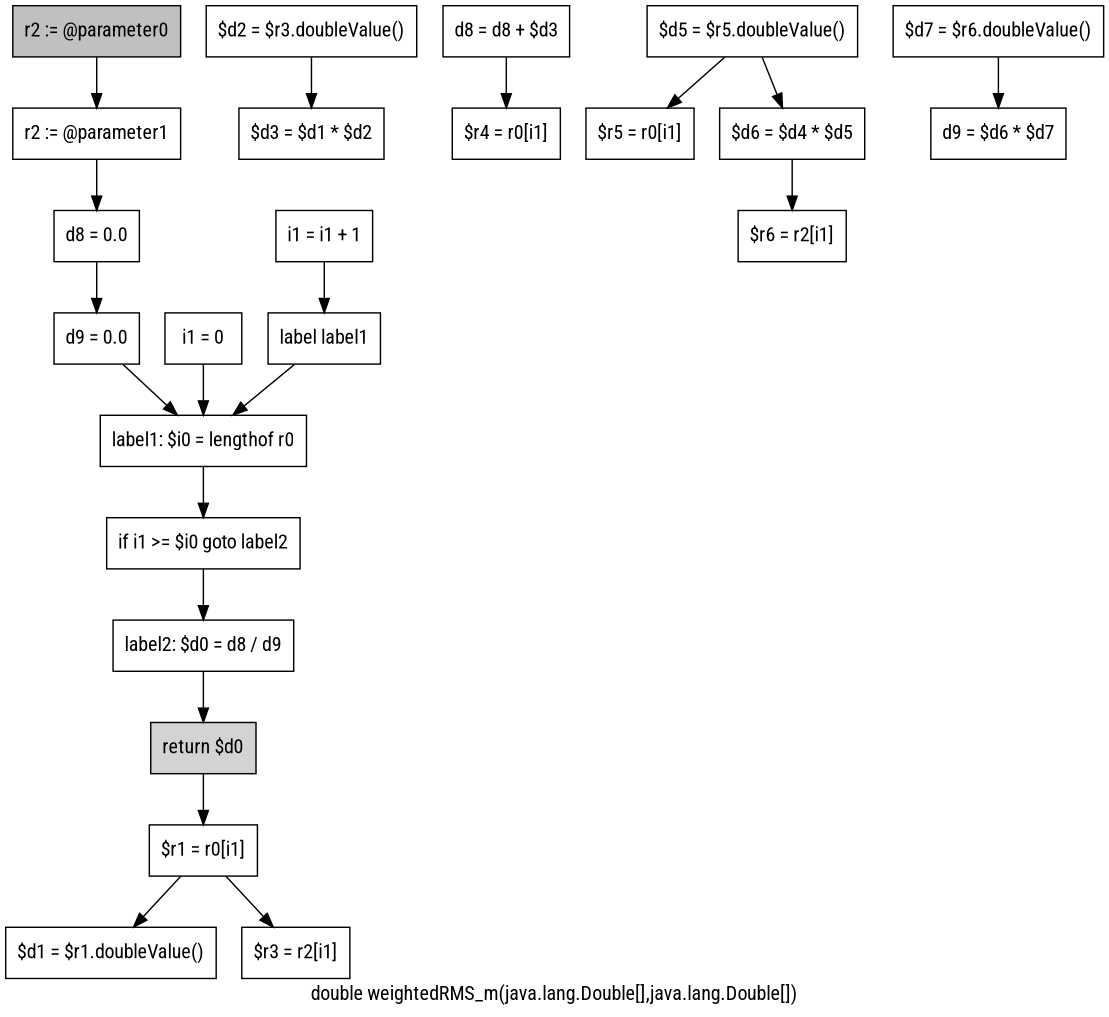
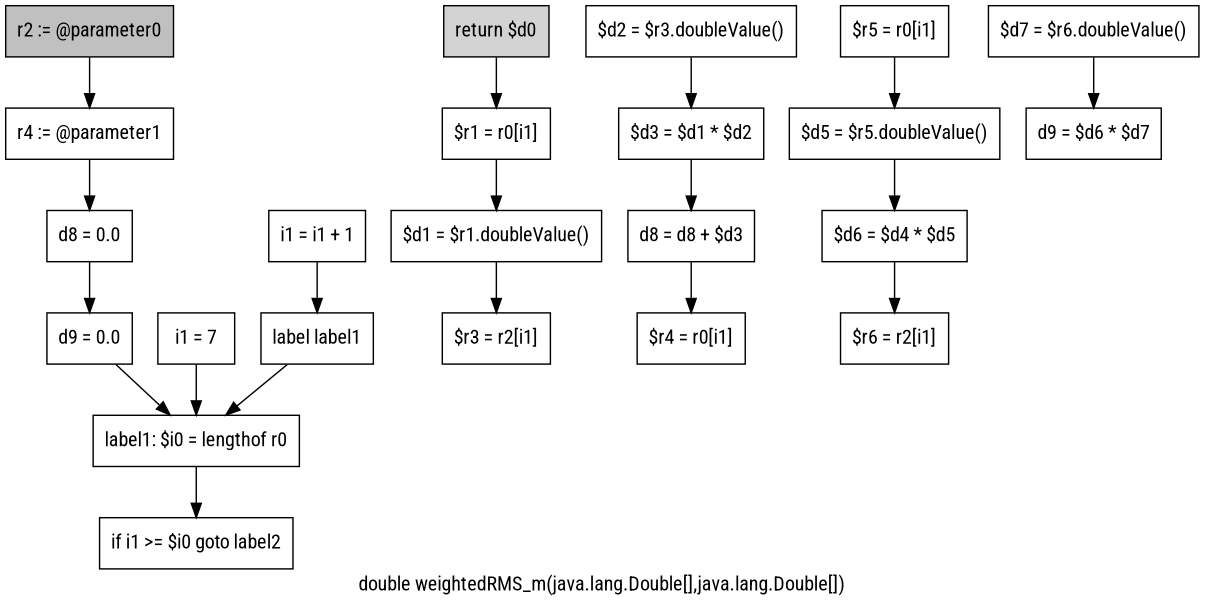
(701, 78) -> (895, 76)
(97, 134) -> (90, 134)
none -> (691, 178)
(203, 338) -> (196, 338)
(203, 646) -> none
(245, 897) -> (496, 280)
